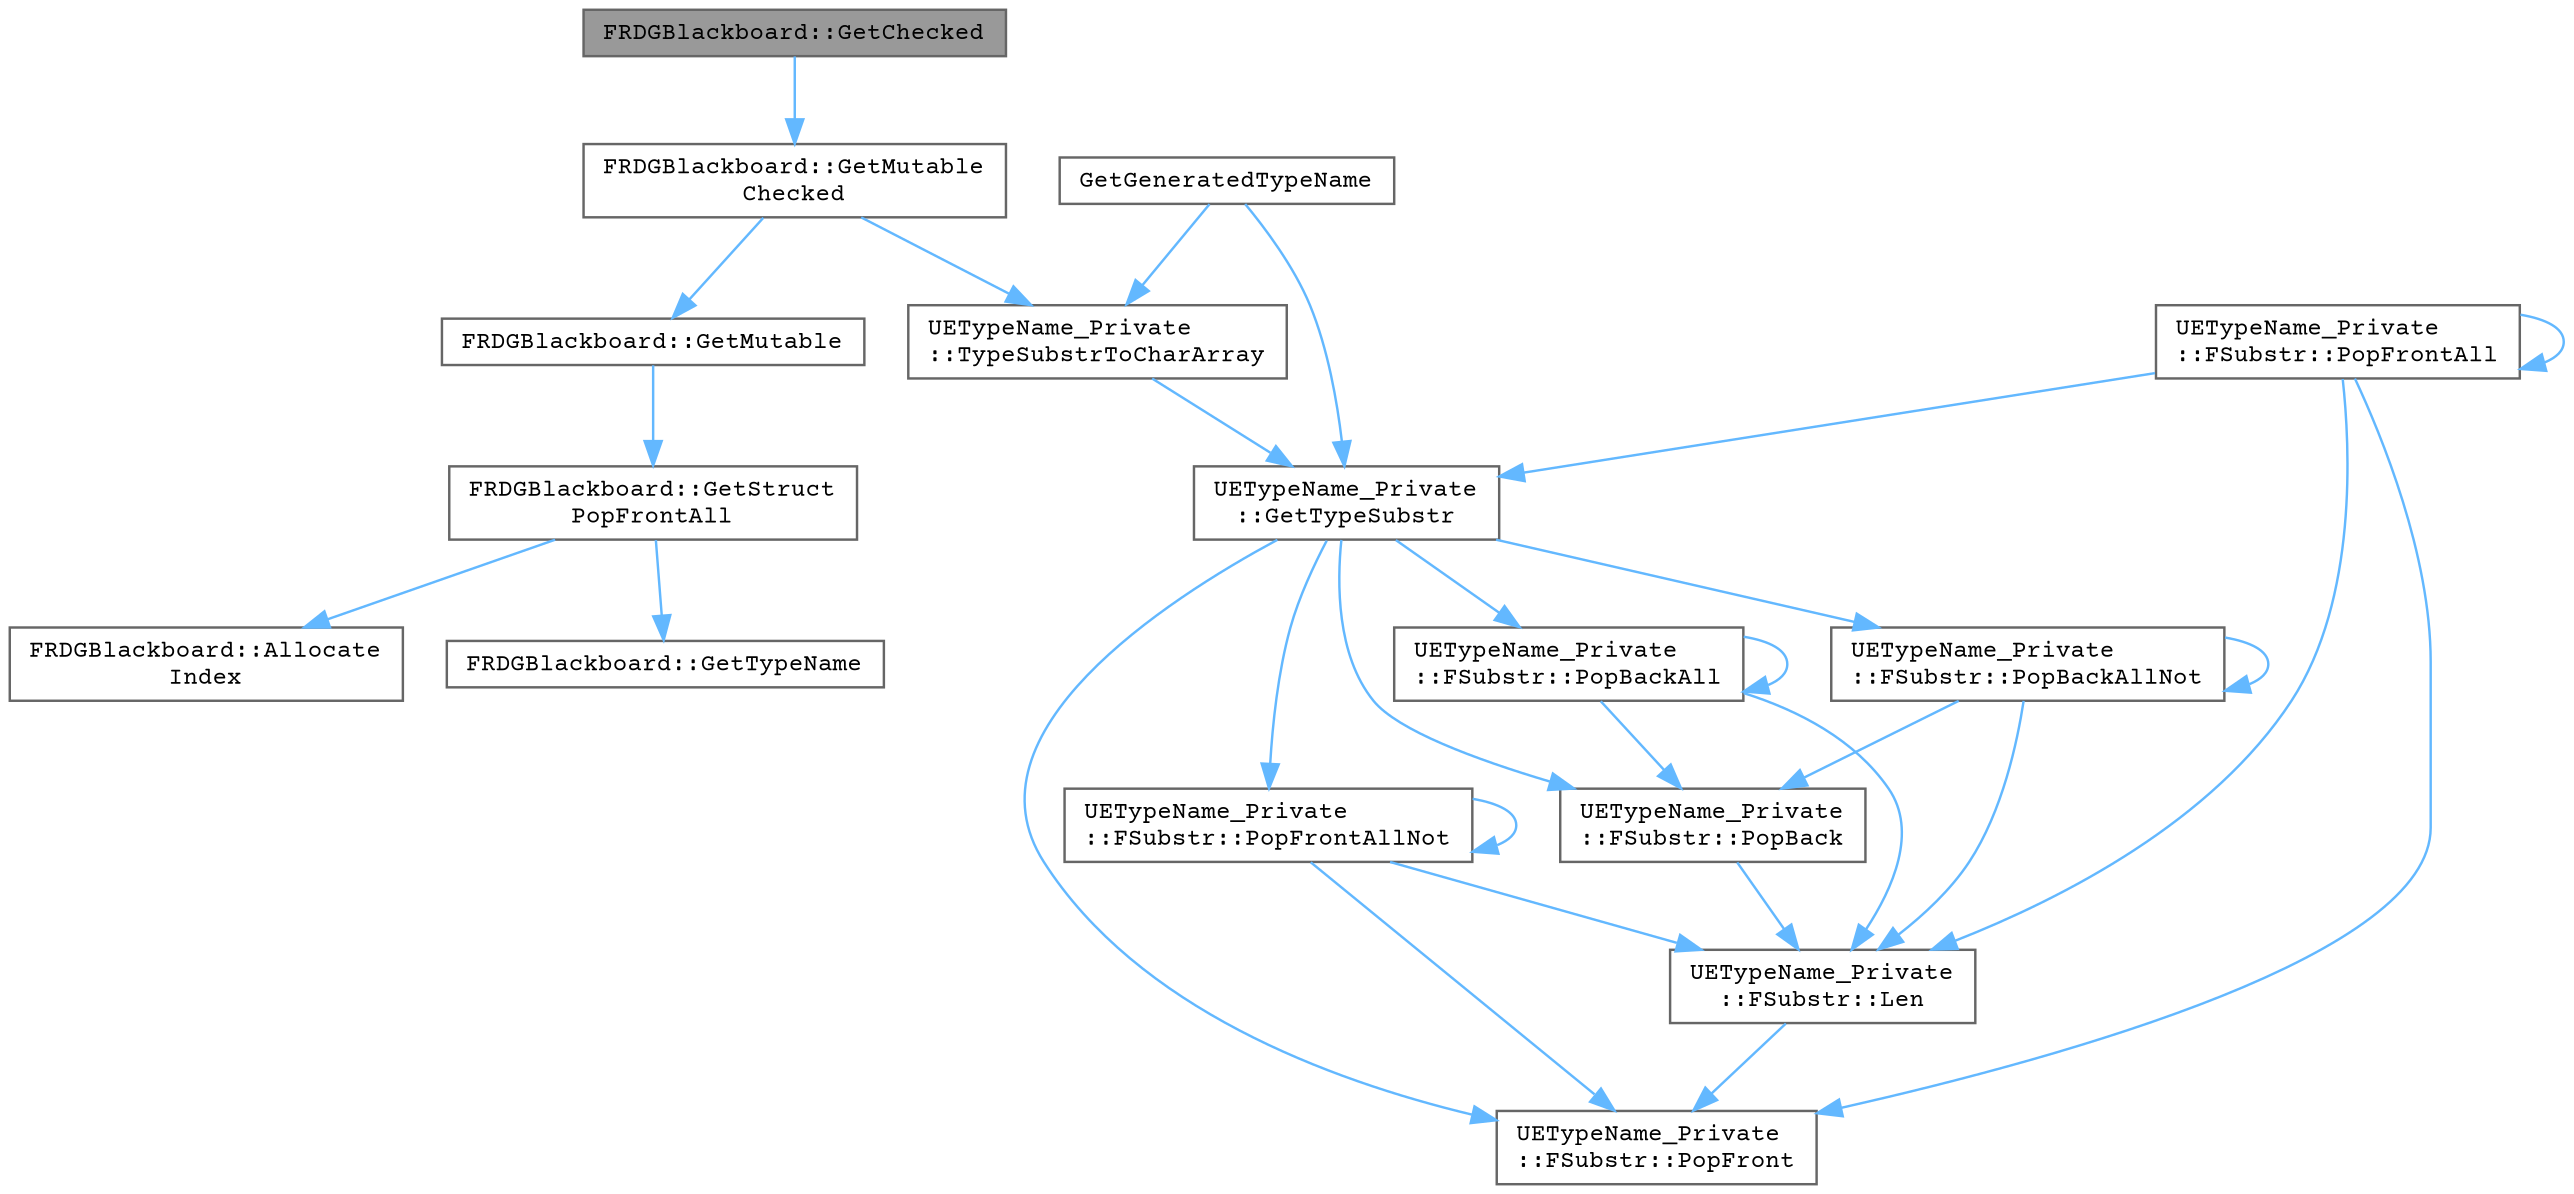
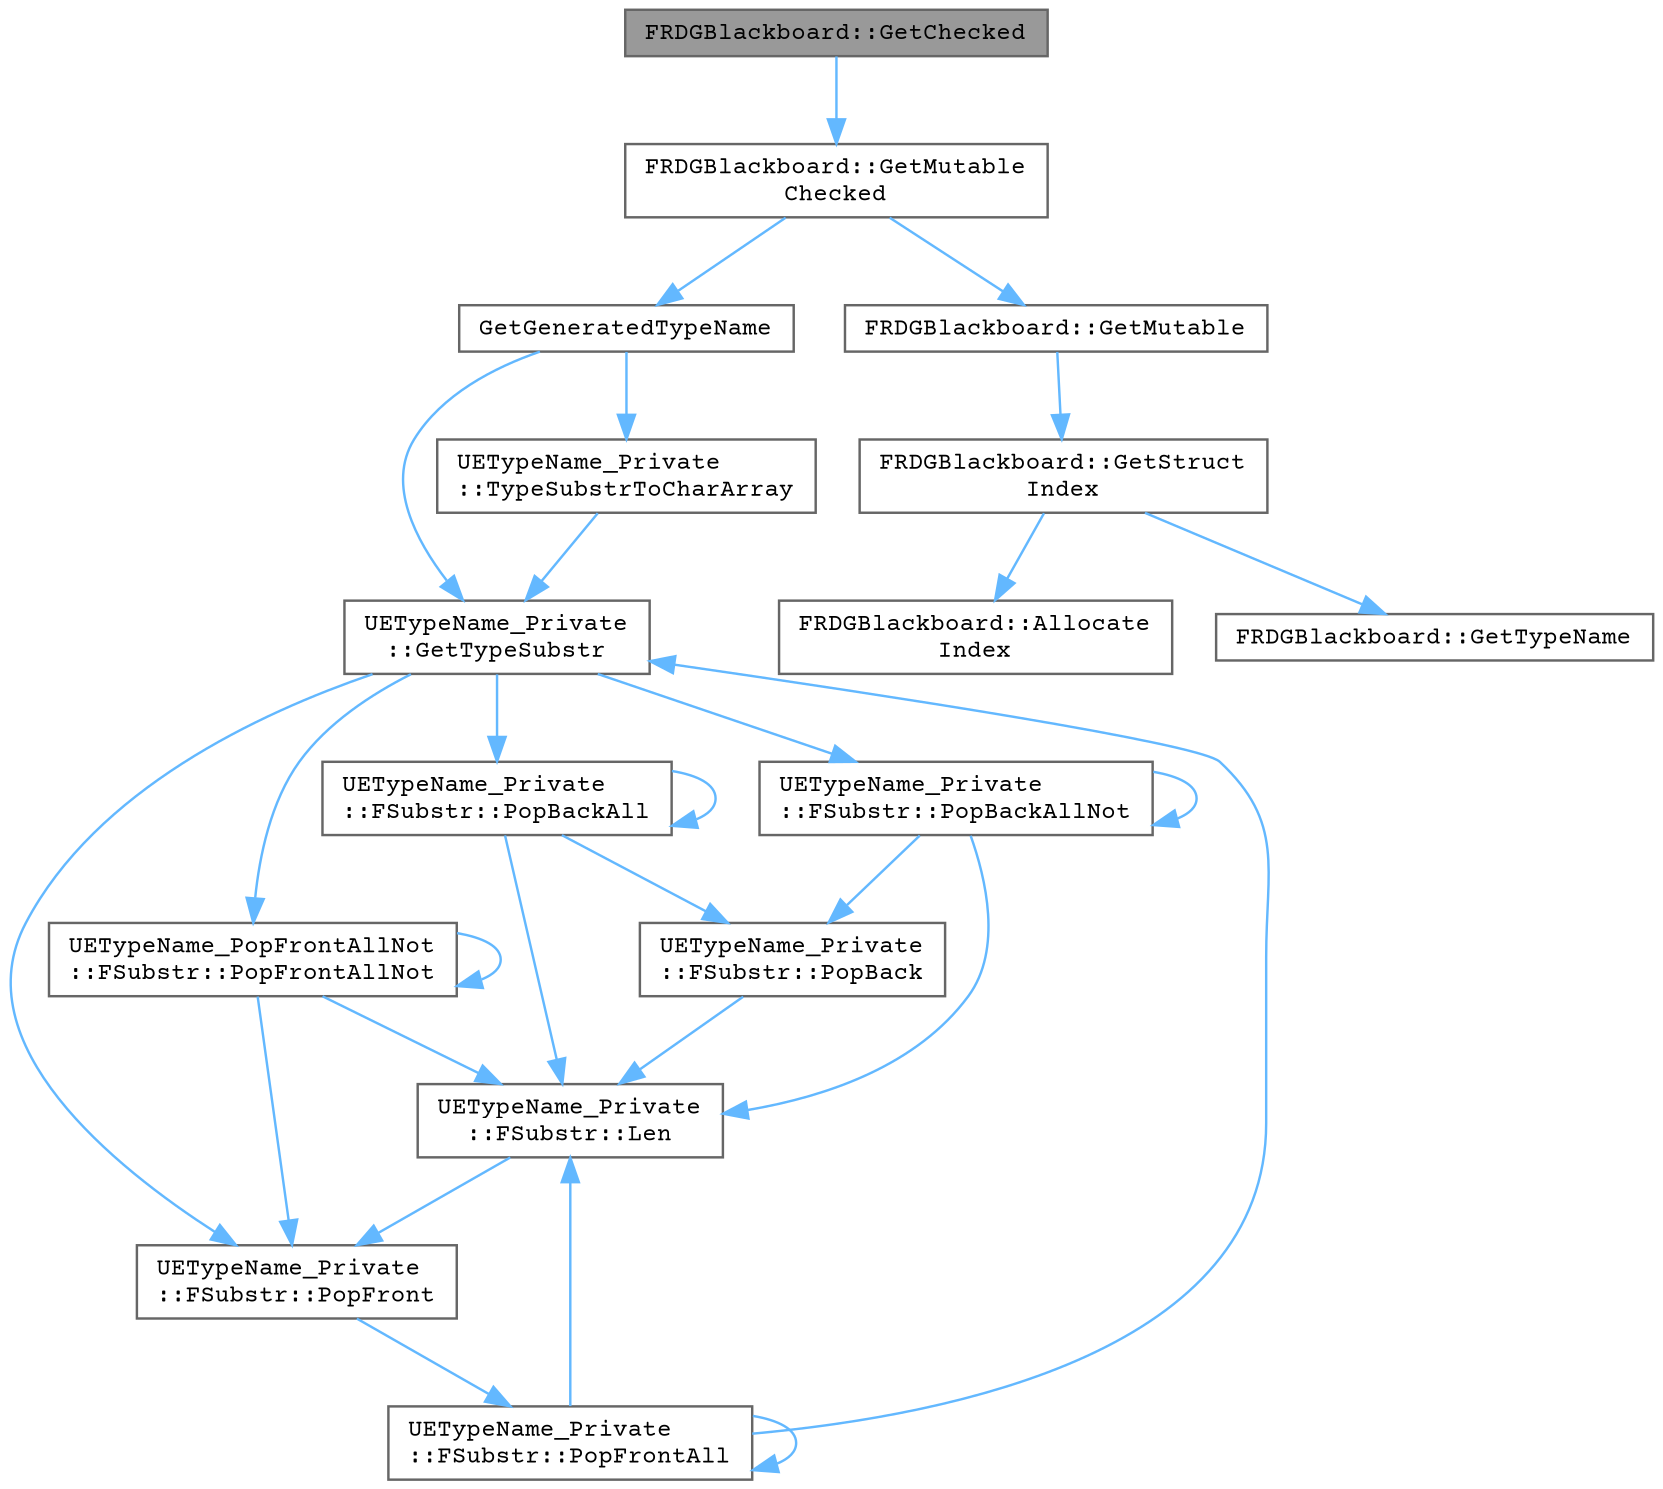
(935, 256) -> (732, 254)
(653, 503) -> (1064, 476)
(1383, 710) -> none
(1268, 825) -> (253, 960)
(2373, 915) -> (423, 1356)
